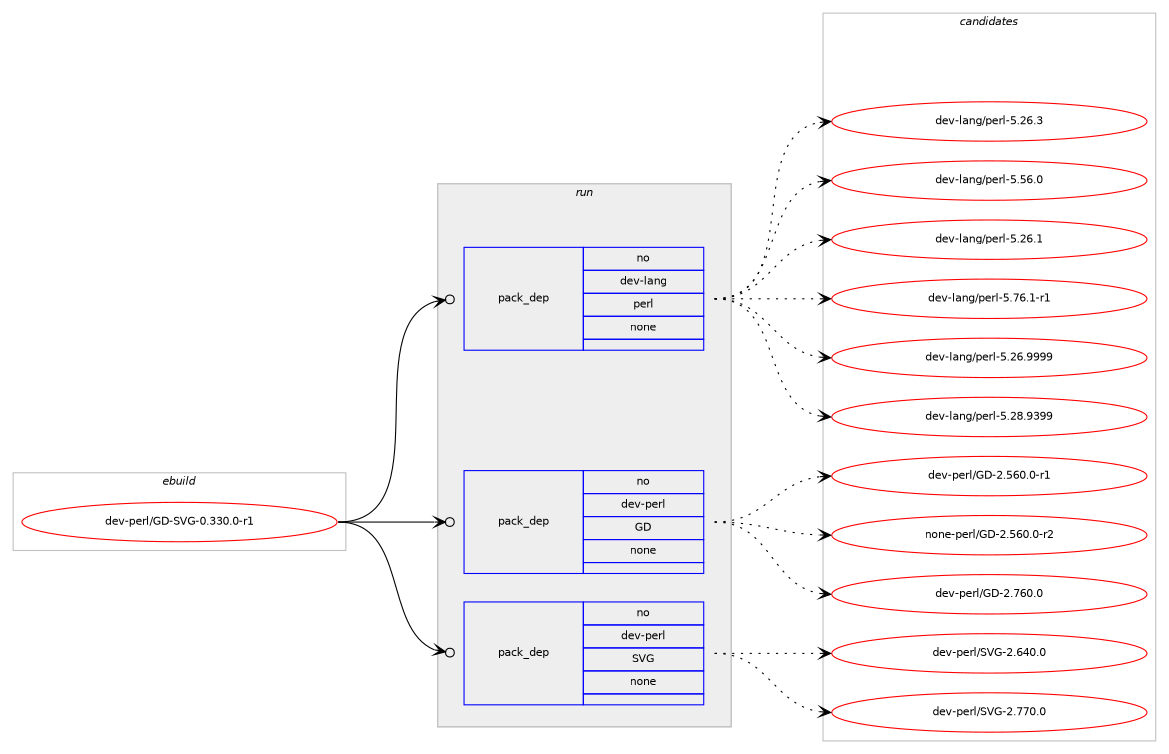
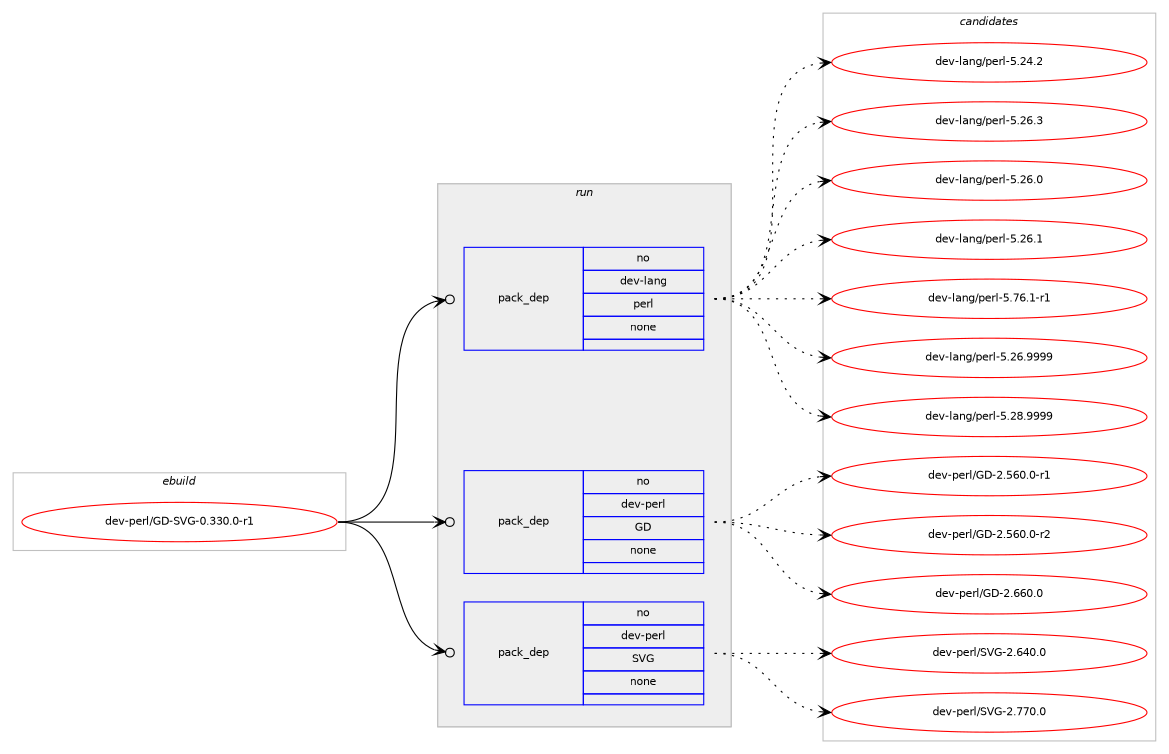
none -> (989, 62)
(989, 181) -> (989, 181)
(989, 417) -> (989, 417)
(989, 535) -> (989, 535)
(989, 594) -> (989, 594)
